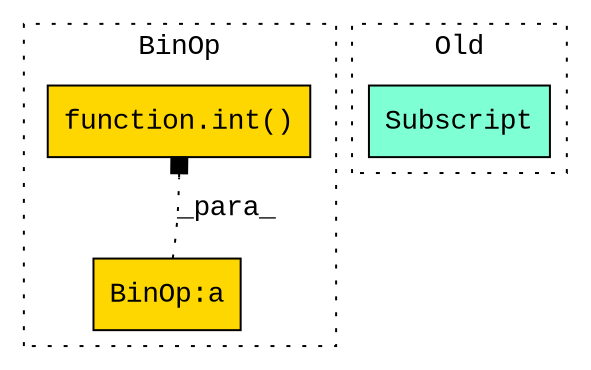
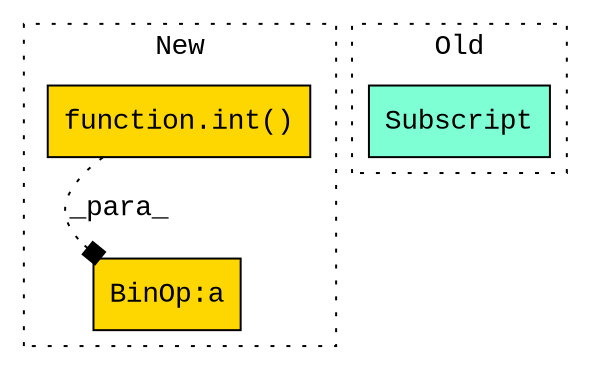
(180, 47) -> (180, 47)
(177, 218) -> (68, 197)
